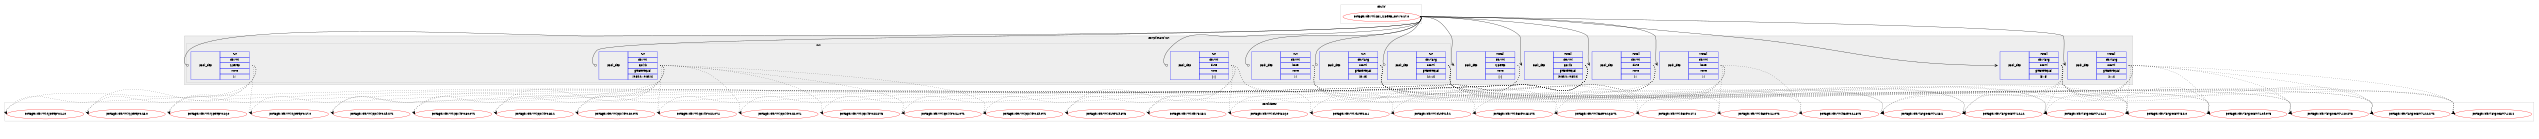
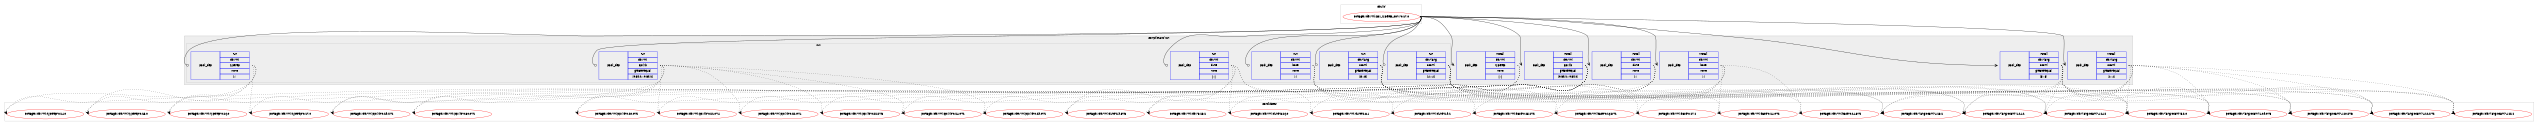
(535, 114) -> none
